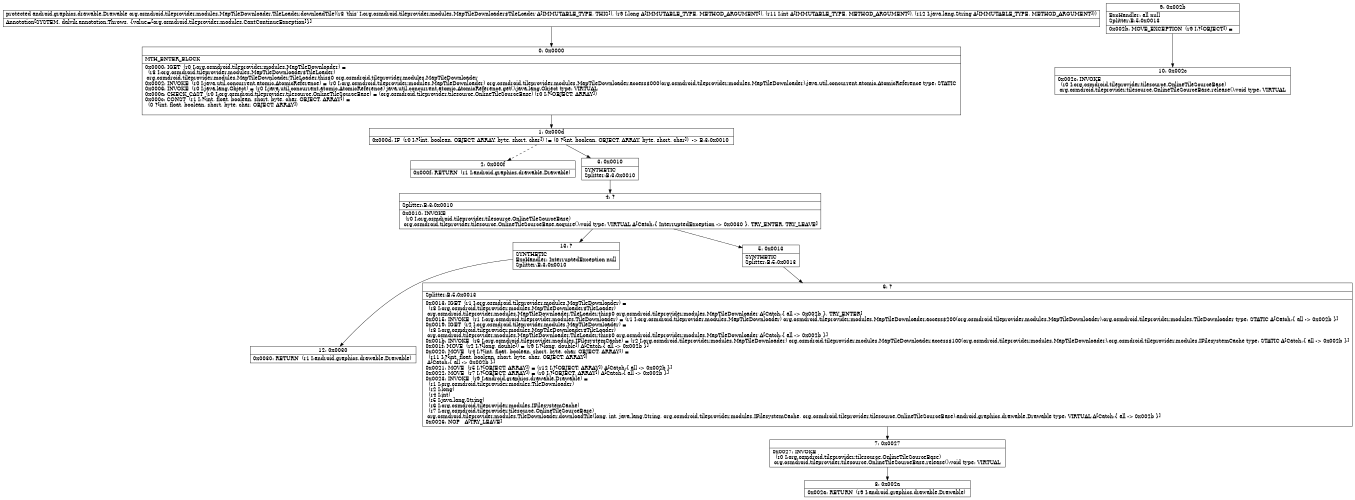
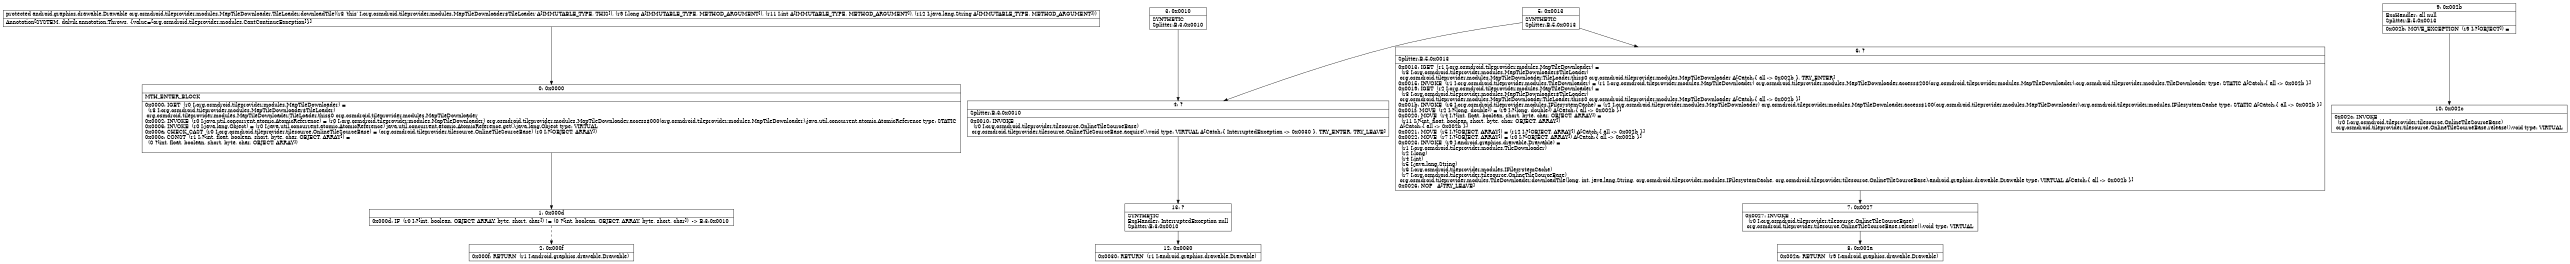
(577, 151) -> none
(706, 238) -> (1372, 52)
